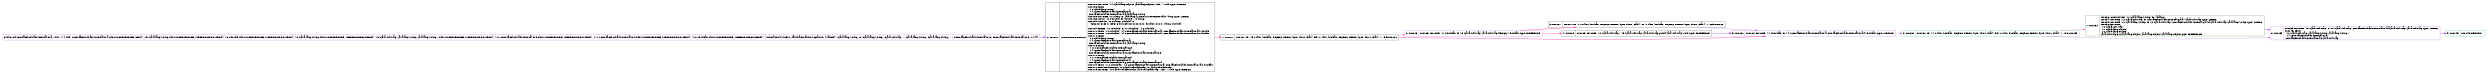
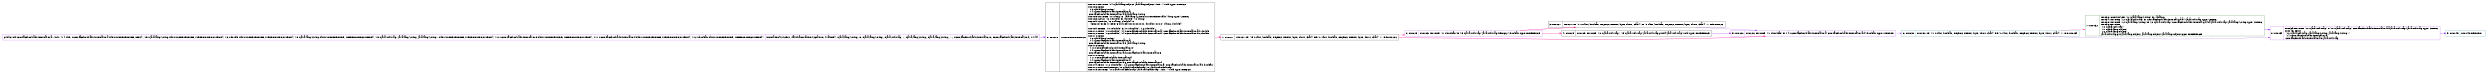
(1111, 48) -> (1111, 48)
